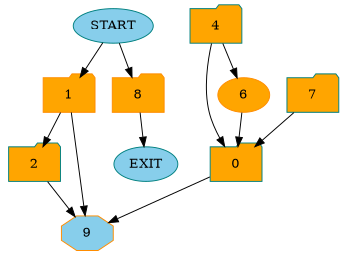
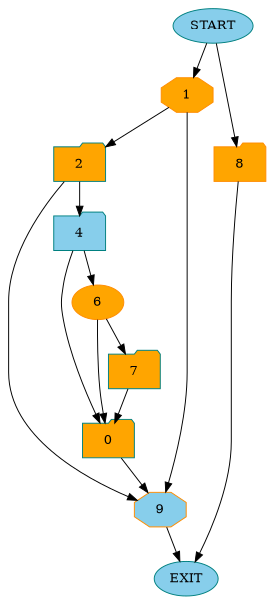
(216, 26) -> (80, 233)
(69, 95) -> (187, 95)
none -> (80, 194)
none -> (114, 332)
none -> (172, 540)
